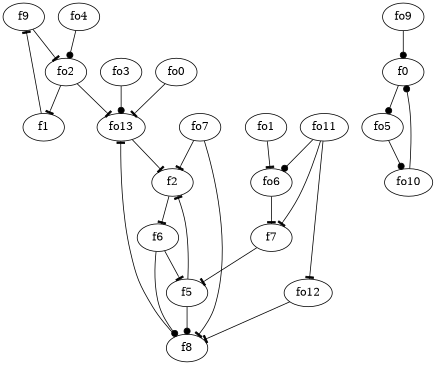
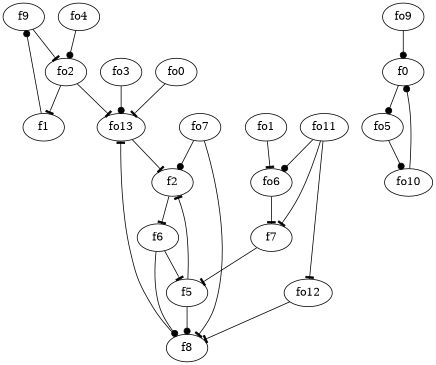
(34, 74) -> (34, 75)
(187, 153) -> (188, 152)
